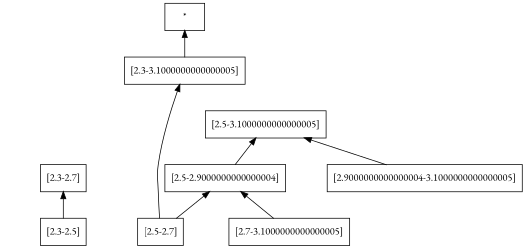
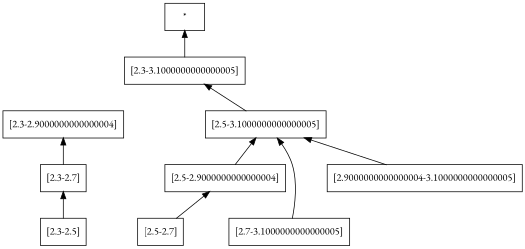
none -> (63, 124)
(160, 154) -> (228, 100)
(260, 207) -> (295, 180)
